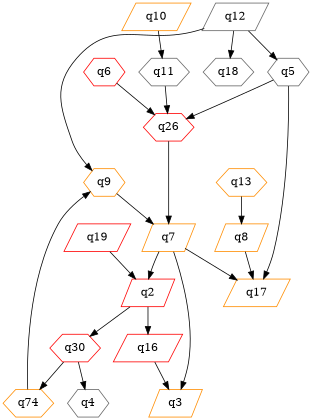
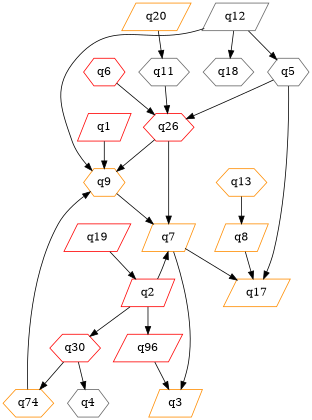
(156, 17) -> (156, 17)
none -> (104, 127)
none -> (139, 153)
(155, 261) -> (162, 269)
(148, 348) -> (148, 348)
